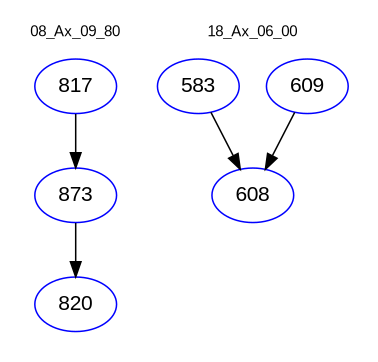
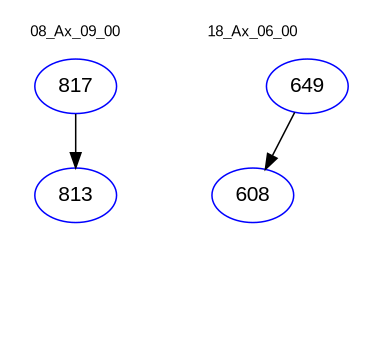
(76, 33) -> (76, 33)
(198, 86) -> none
(307, 86) -> (307, 86)
(76, 195) -> (76, 195)
(76, 304) -> none
